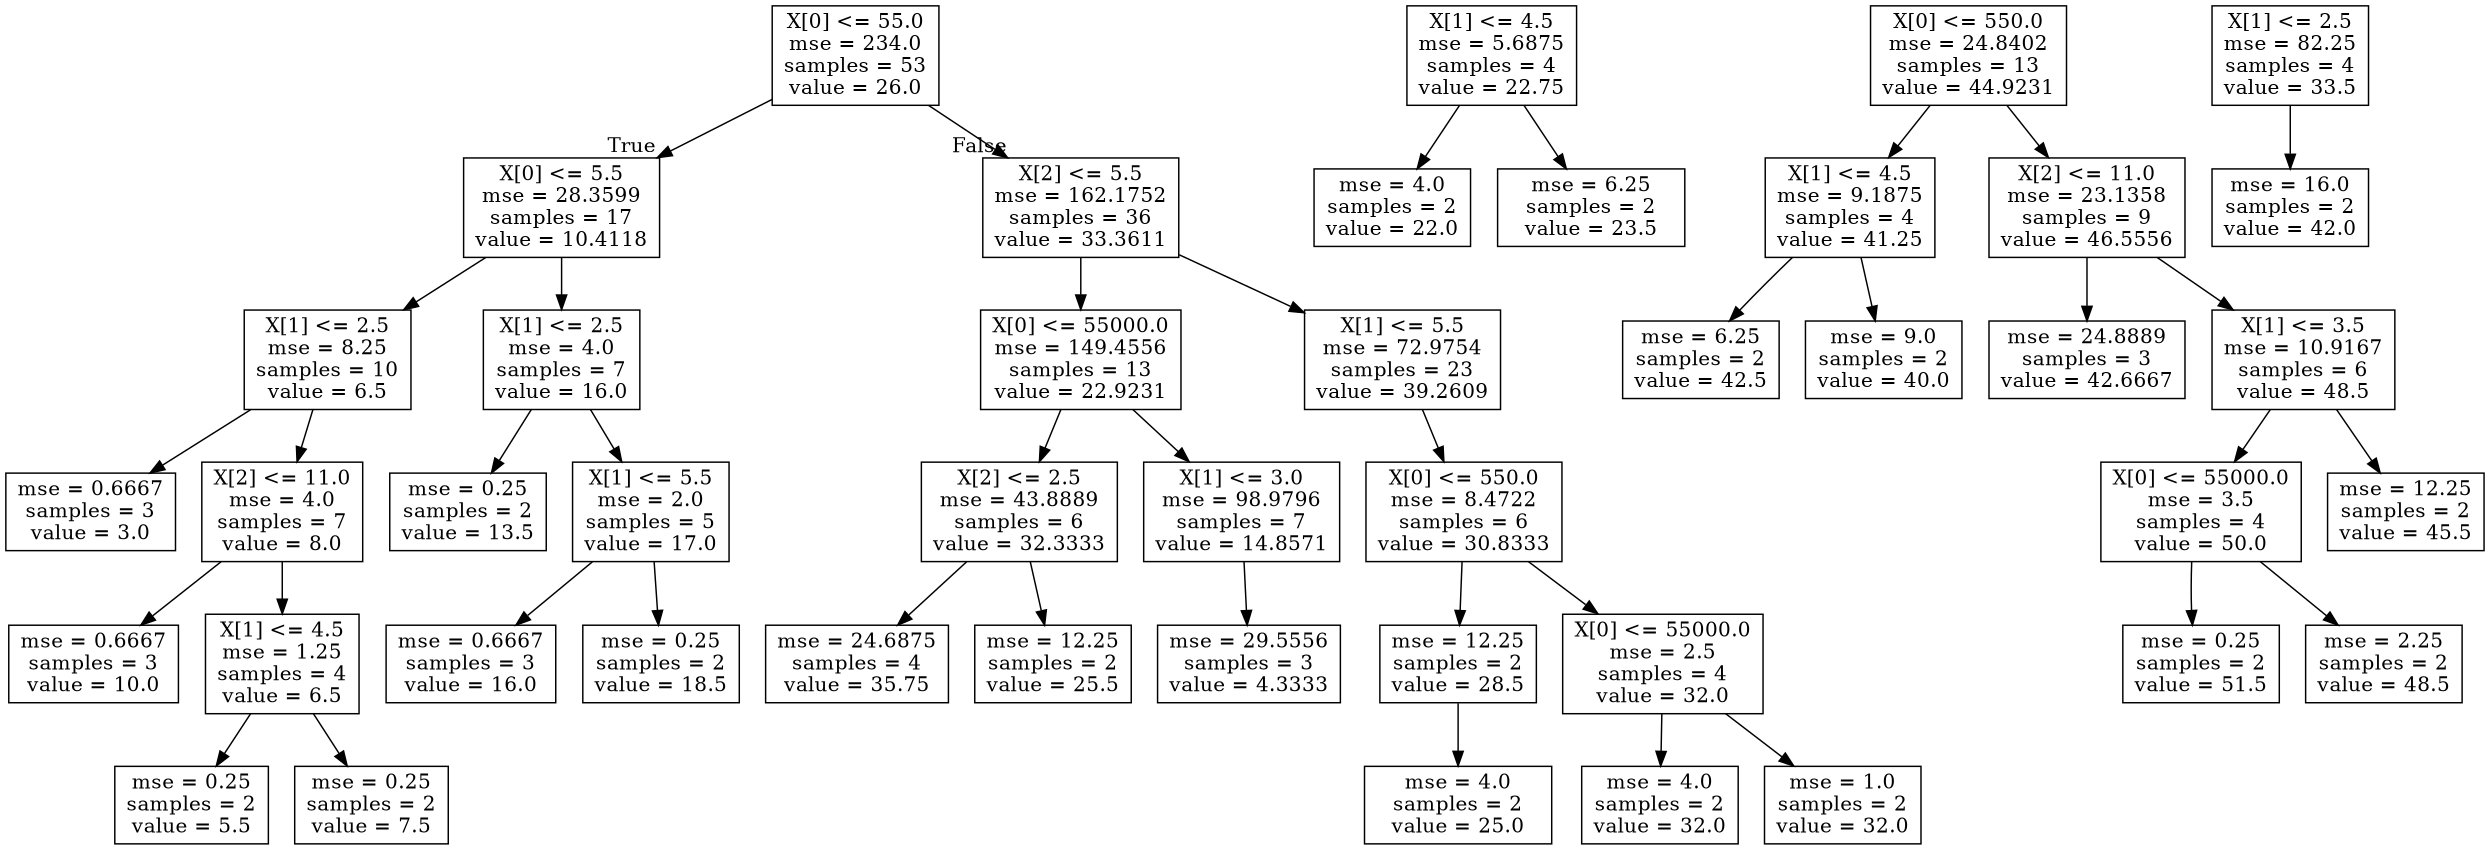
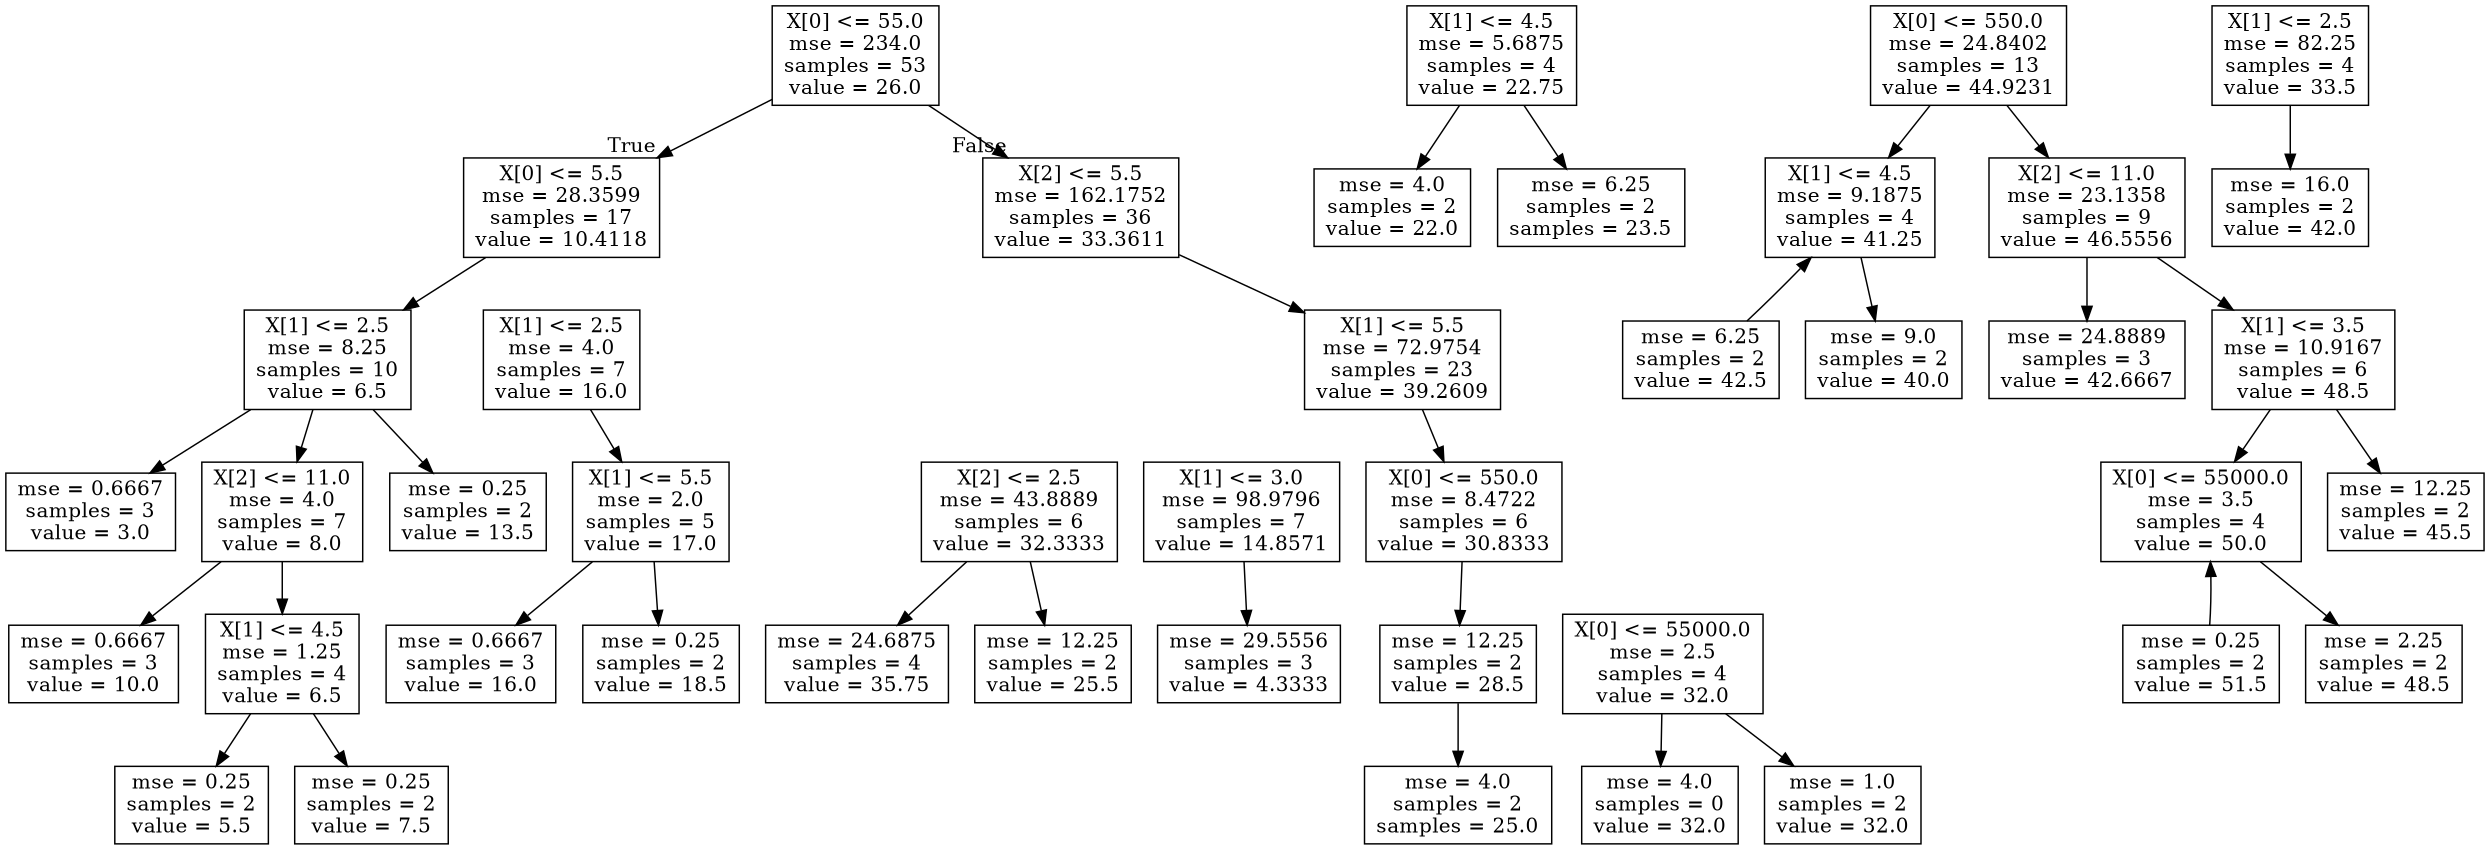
(1591, 208) -> (1591, 208)
(562, 276) -> none
(1766, 284) -> (1774, 295)
(1081, 360) -> none
(515, 435) -> (398, 436)
(1557, 583) -> none
(2191, 586) -> (2211, 601)
(1458, 805) -> (1458, 805)
(1660, 805) -> (1660, 805)
